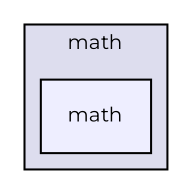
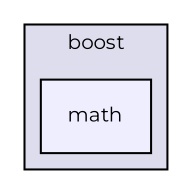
(96, 44) -> (96, 44)
